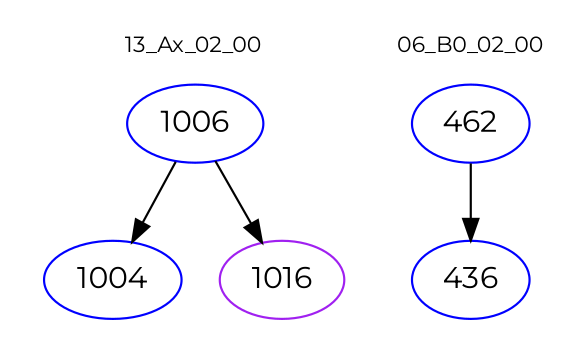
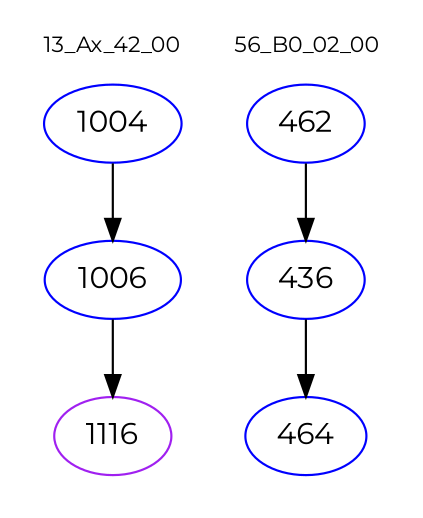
(194, 47) -> (113, 47)
(471, 47) -> (307, 47)
(159, 192) -> (113, 191)
(282, 280) -> (113, 436)
none -> (306, 436)
